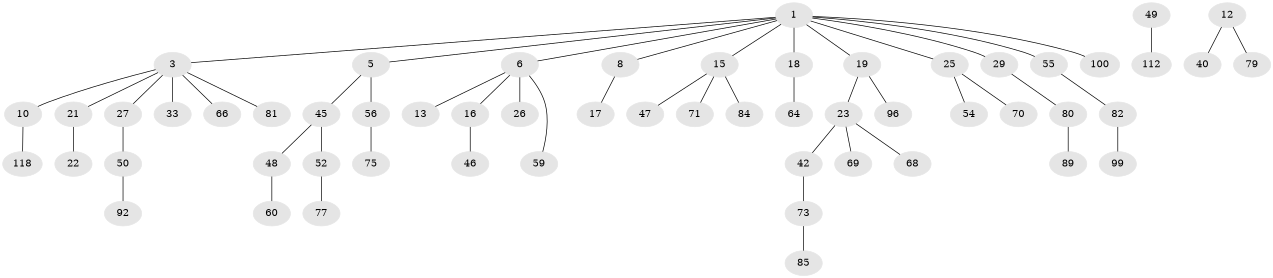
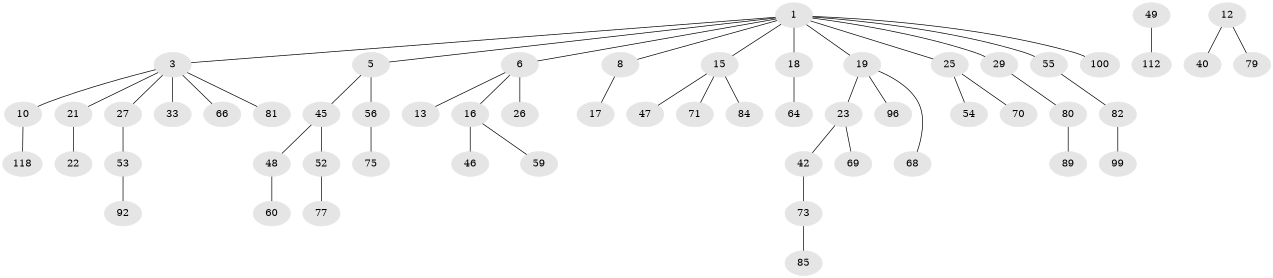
(547, 112) -> (505, 139)
(878, 139) -> (918, 102)
(123, 164) -> (123, 164)
